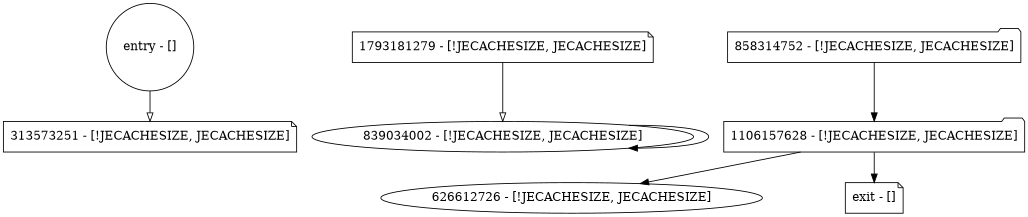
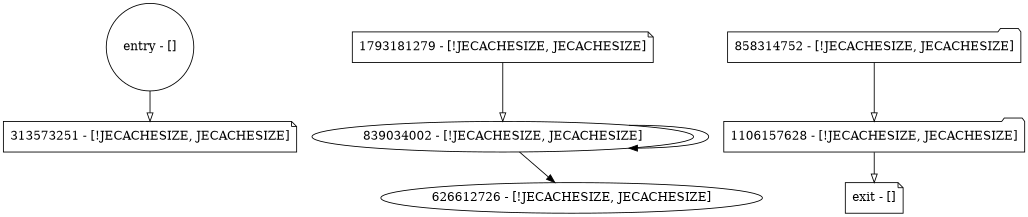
(874, 88) -> (874, 88)
(874, 163) -> (874, 163)
(725, 167) -> (534, 164)
